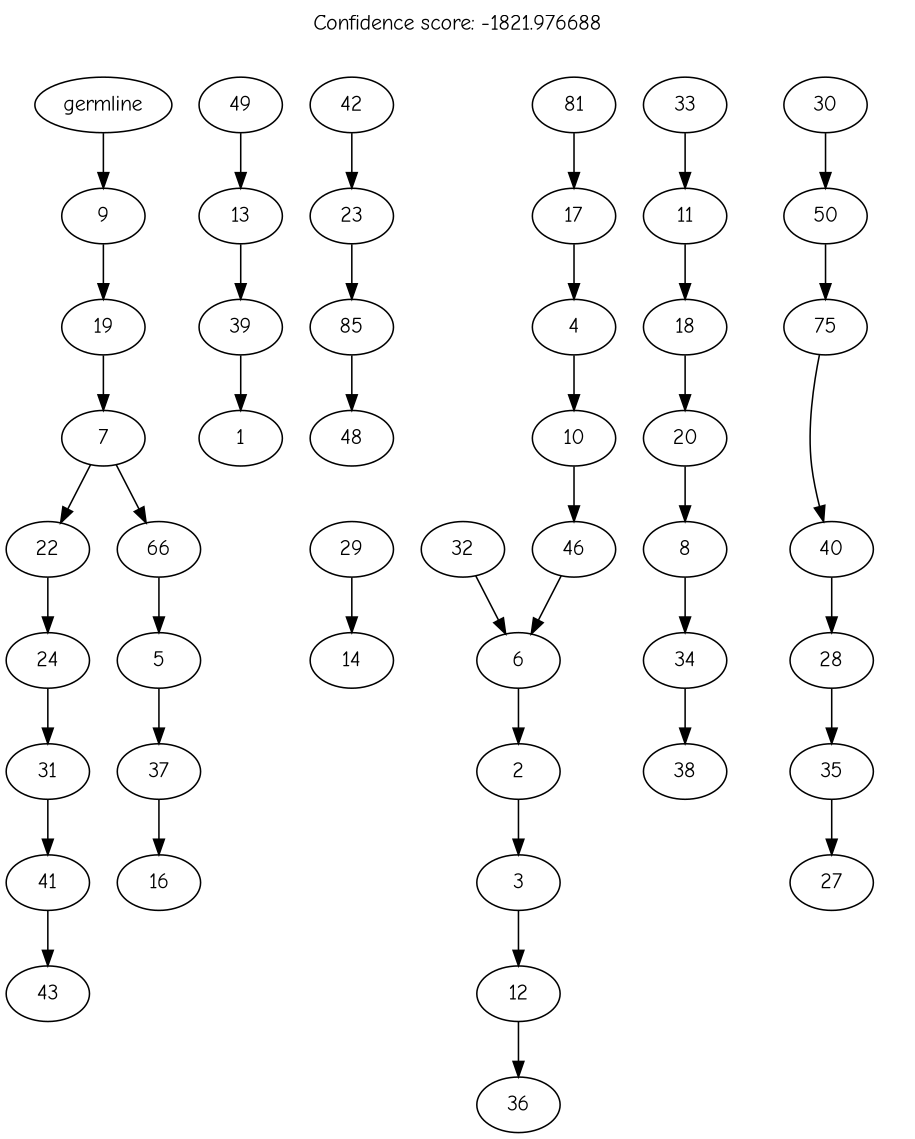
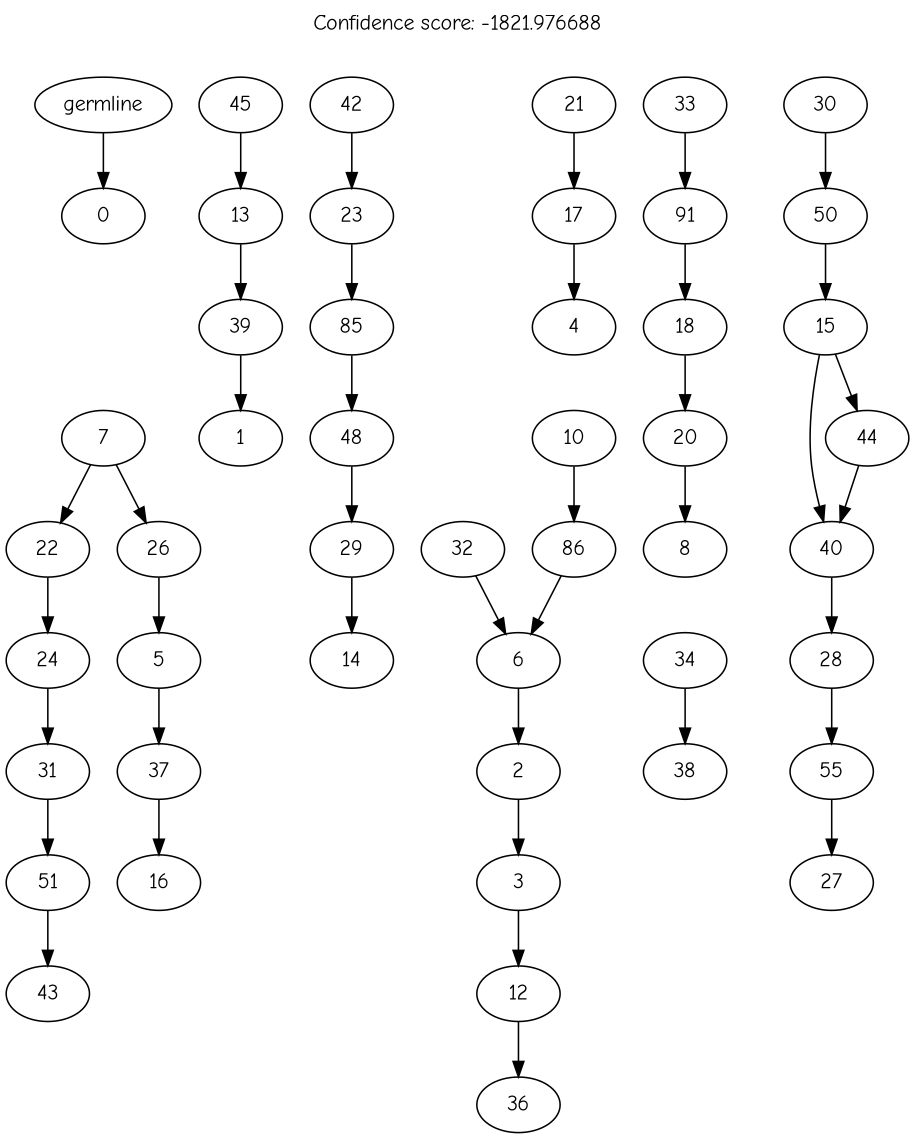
(241, 105) -> (241, 105)
(574, 105) -> (574, 105)
(103, 216) -> (103, 216)
(685, 216) -> (685, 216)
(103, 327) -> none
(826, 327) -> (826, 327)
(574, 375) -> none
none -> (867, 438)
none -> (352, 486)
(159, 549) -> (159, 549)
(574, 549) -> (574, 549)
(685, 597) -> none
(832, 772) -> (832, 772)
(48, 883) -> (48, 883)
